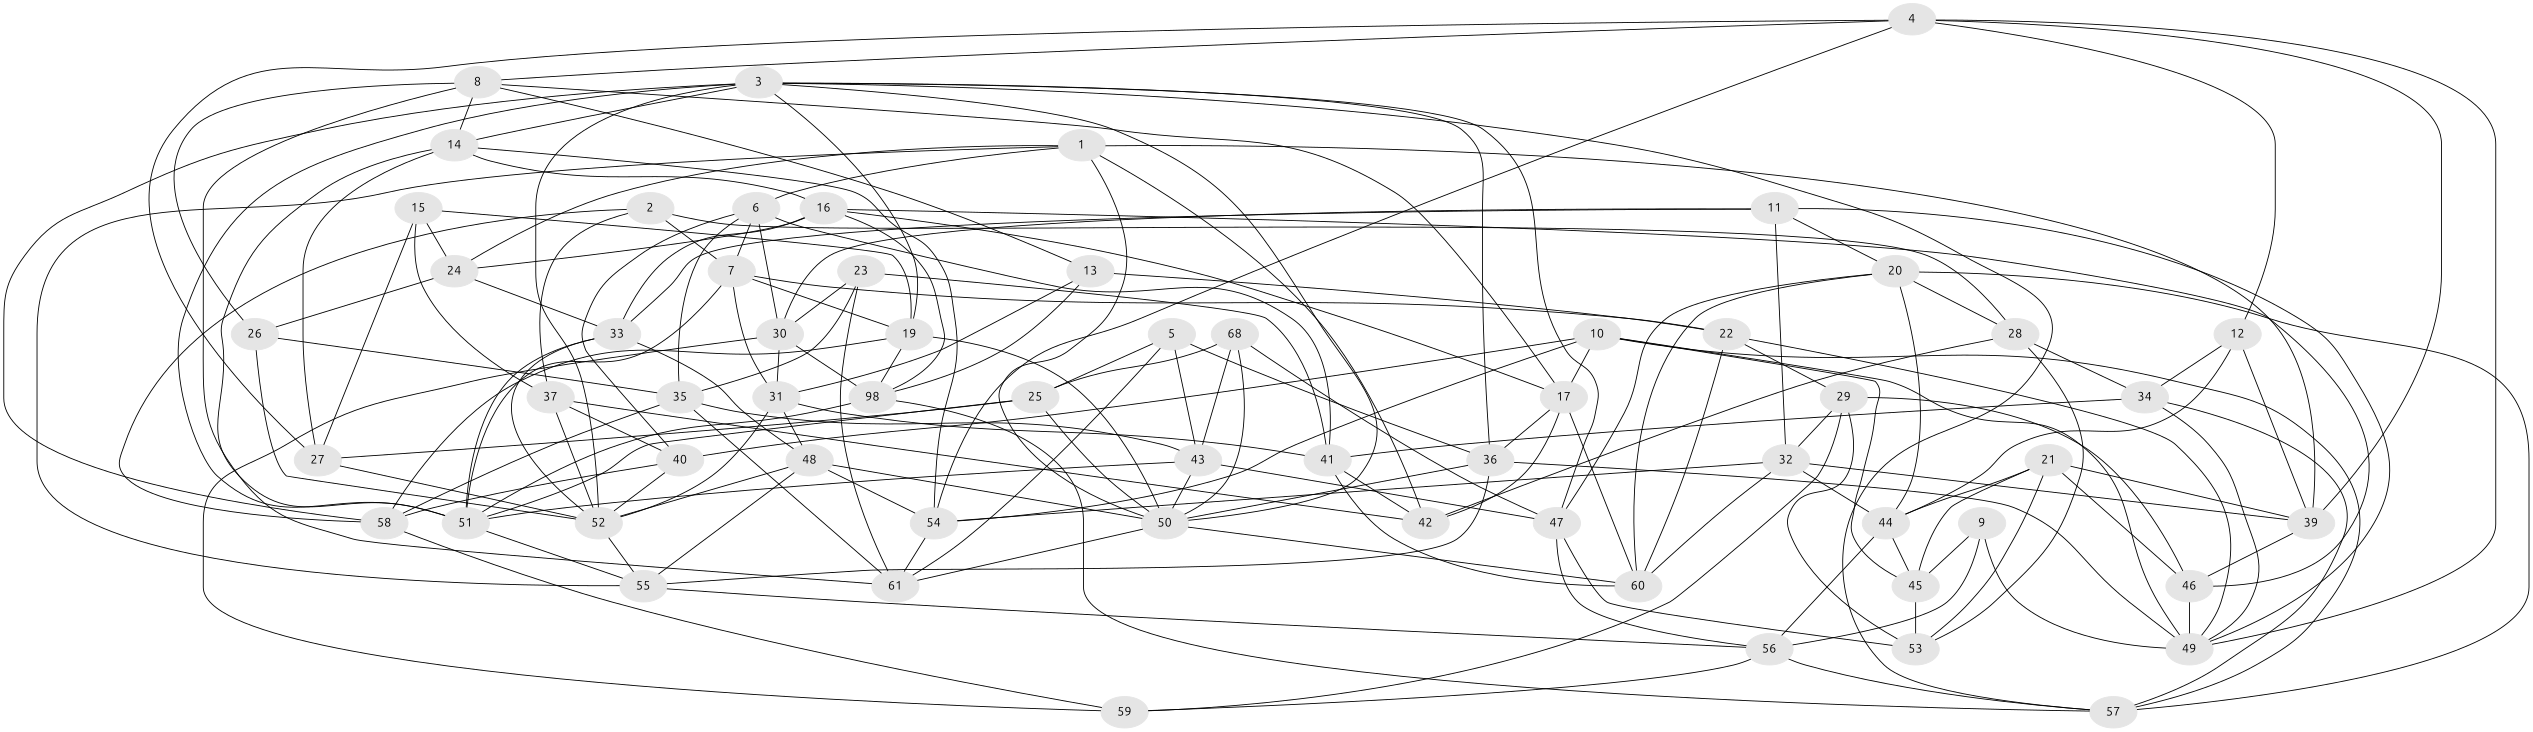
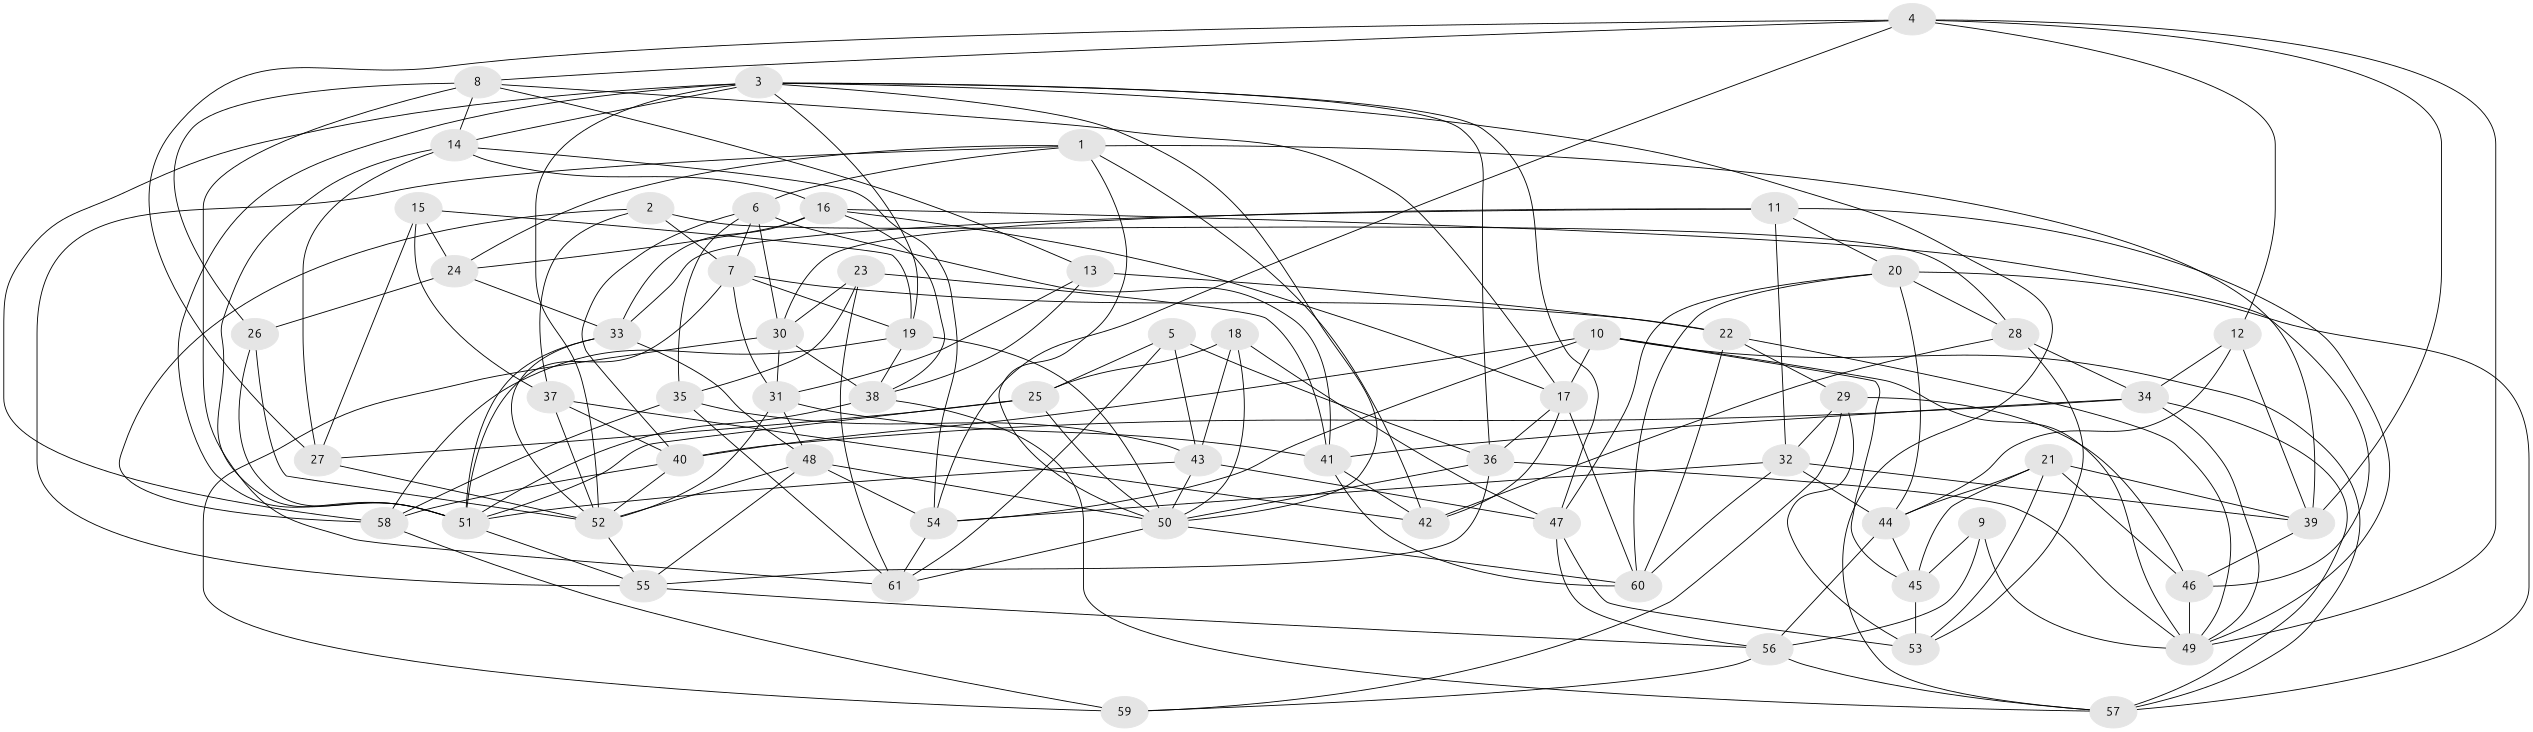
(1235, 334) -> (1235, 334)
(468, 365) -> (283, 497)
(873, 397) -> (873, 397)
none -> (1412, 420)
